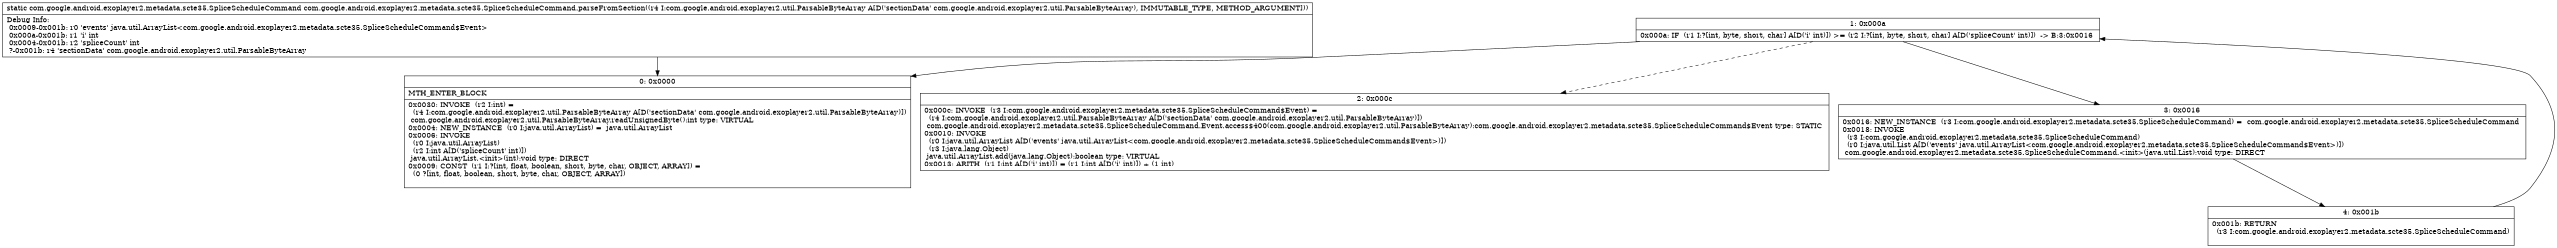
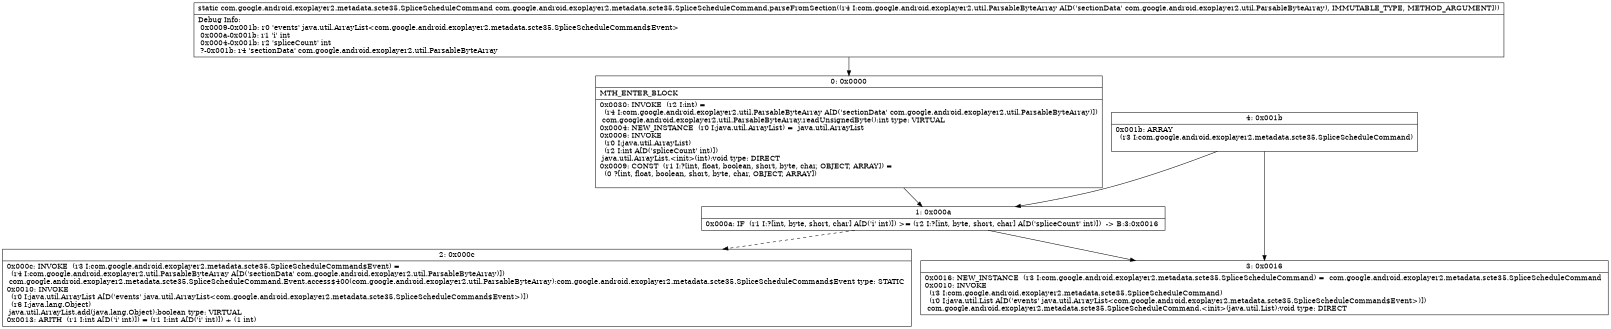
(1278, 59) -> (911, 196)
(1876, 130) -> (958, 286)
(967, 149) -> (49, 305)
(2277, 182) -> (1264, 203)
(2247, 224) -> (1146, 130)
